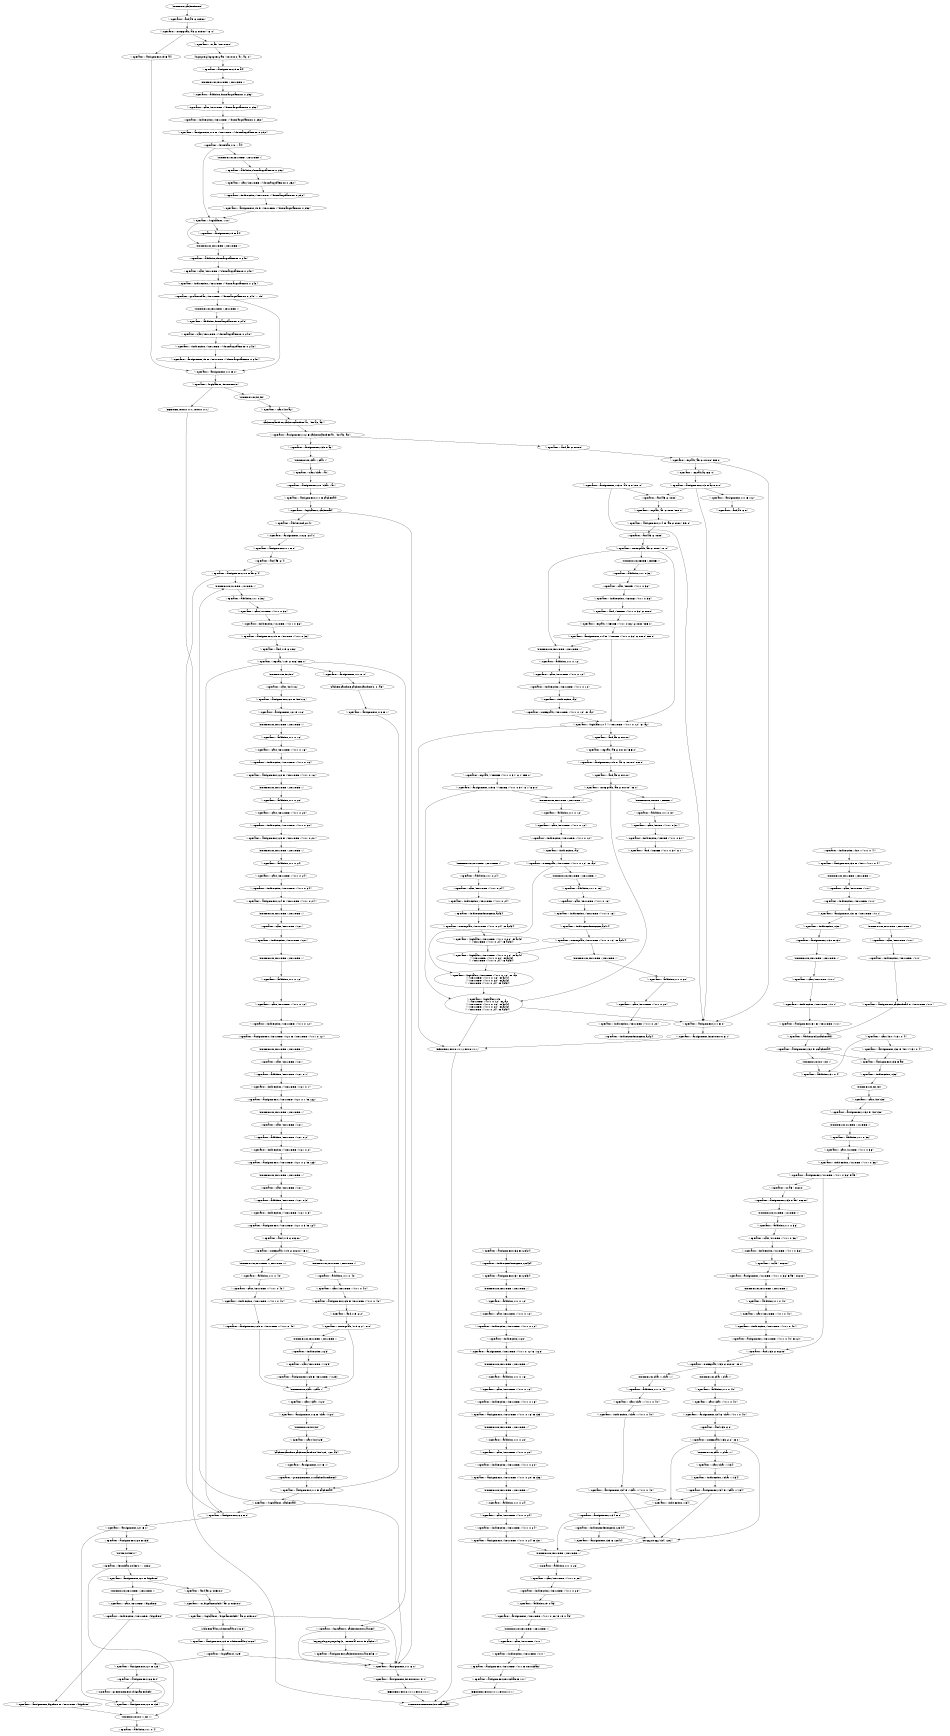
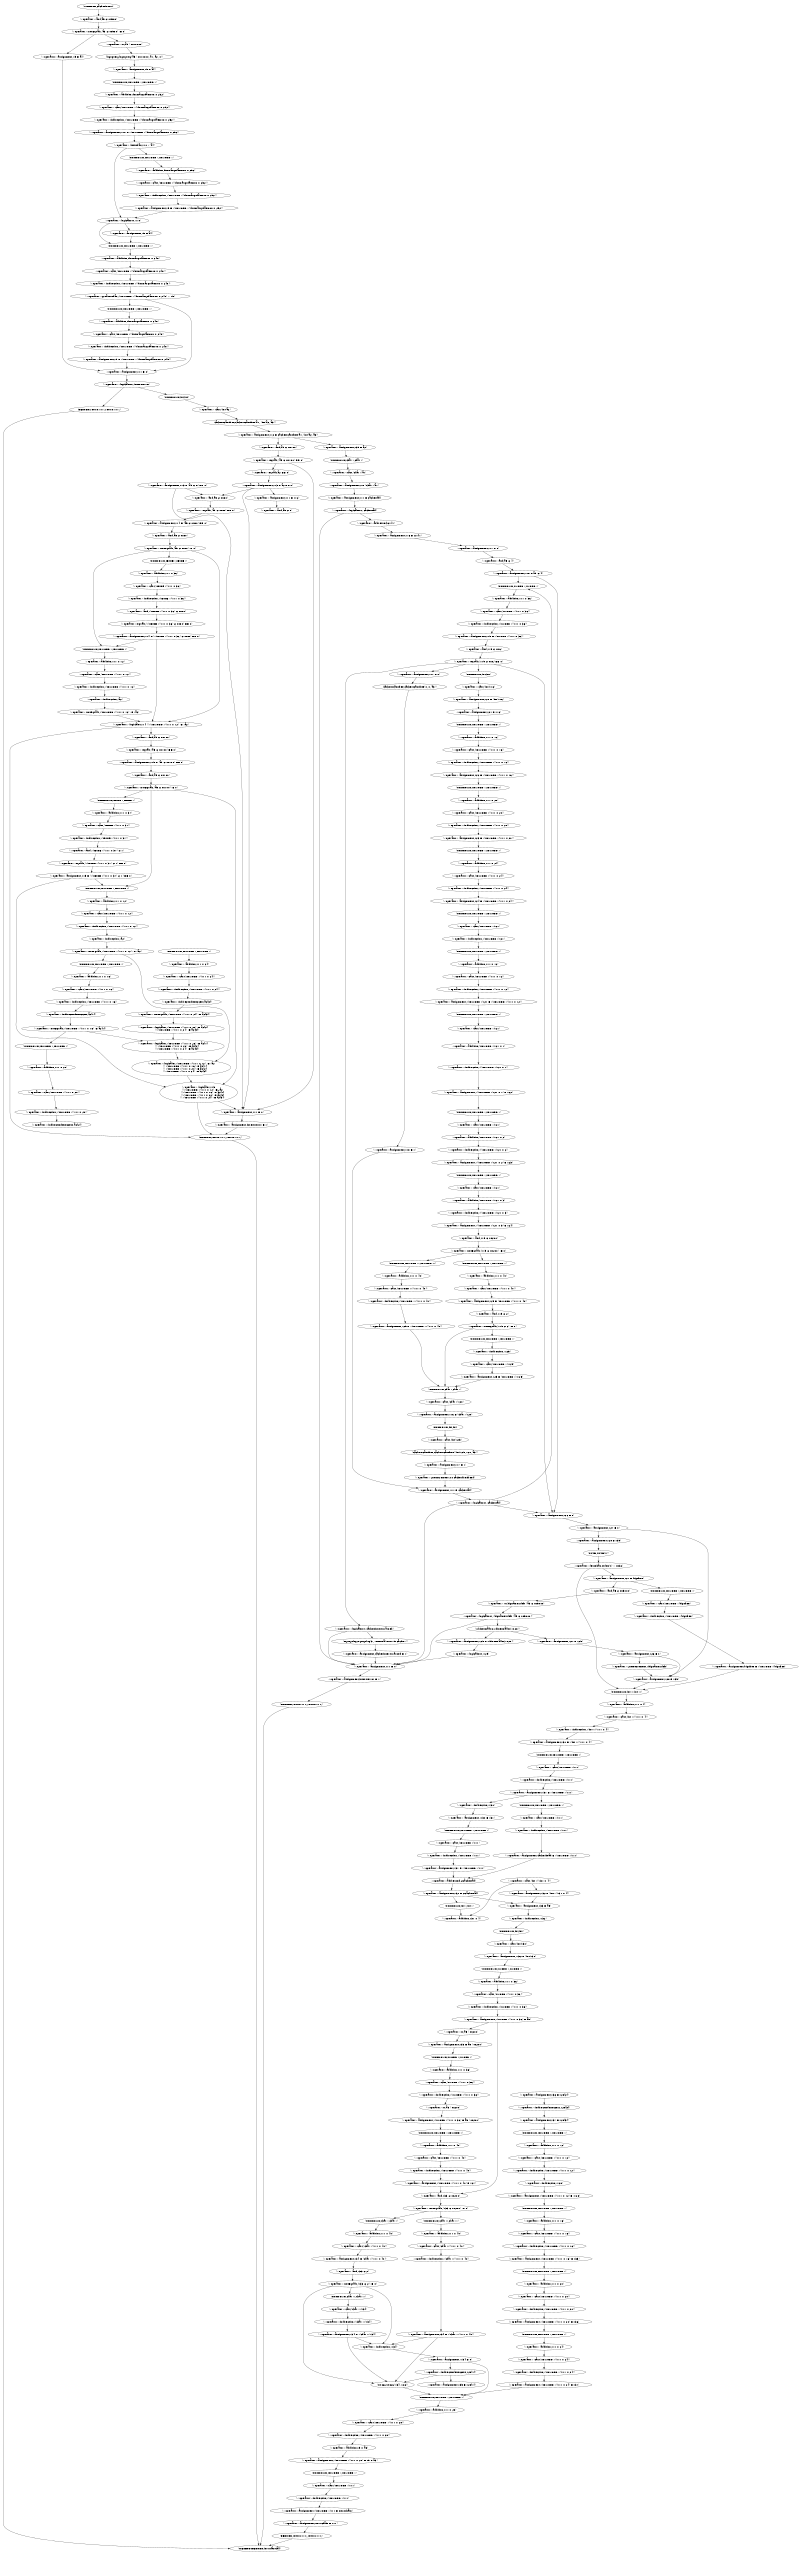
none -> (95, 856)
(181, 1660) -> (528, 1635)
none -> (626, 1717)
